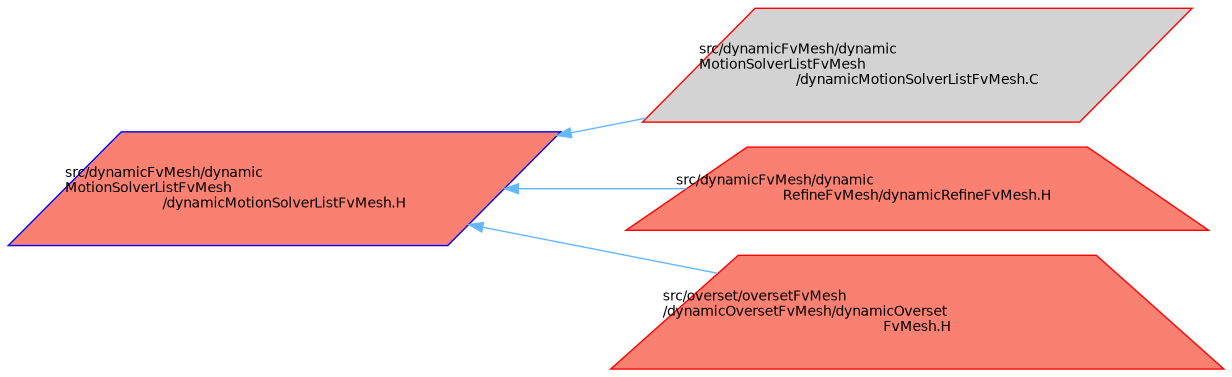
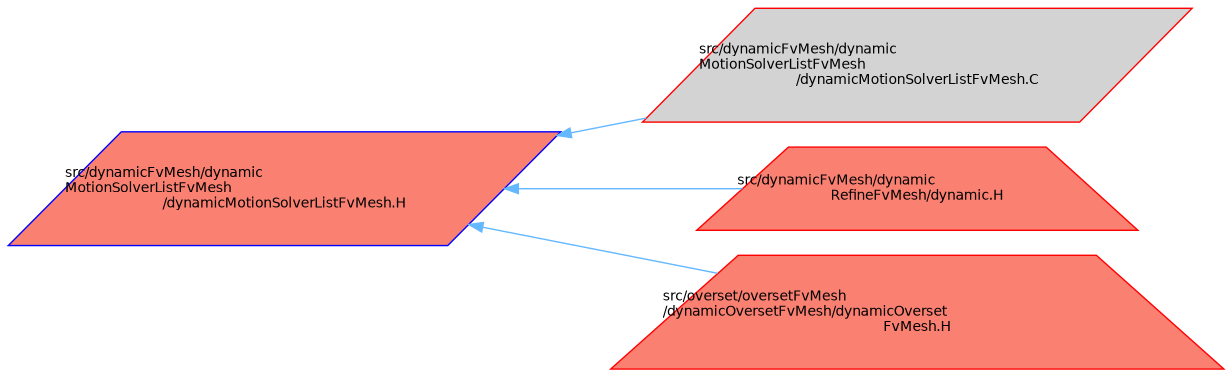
(917, 189) -> (917, 189)
